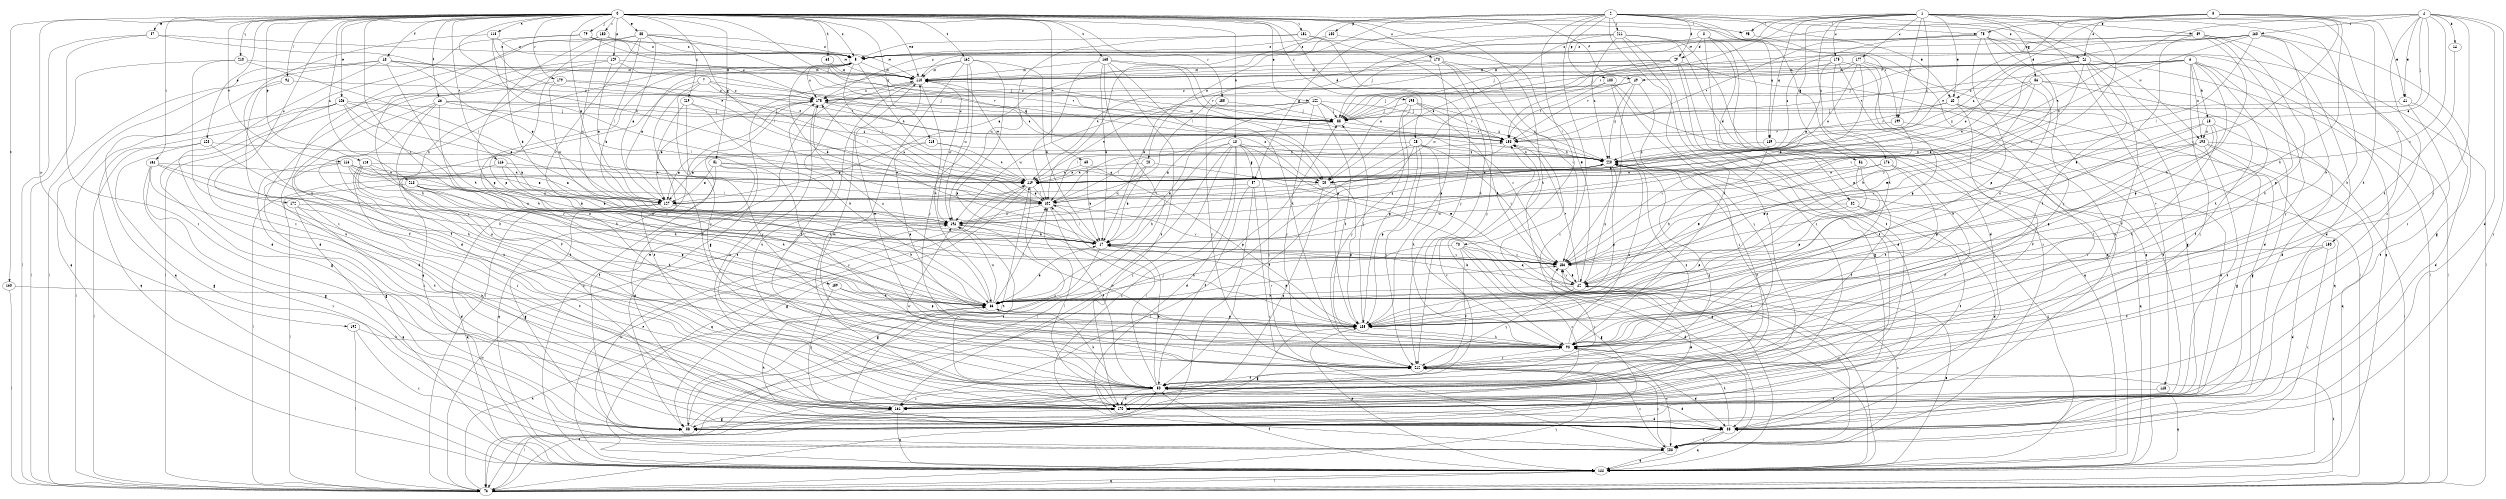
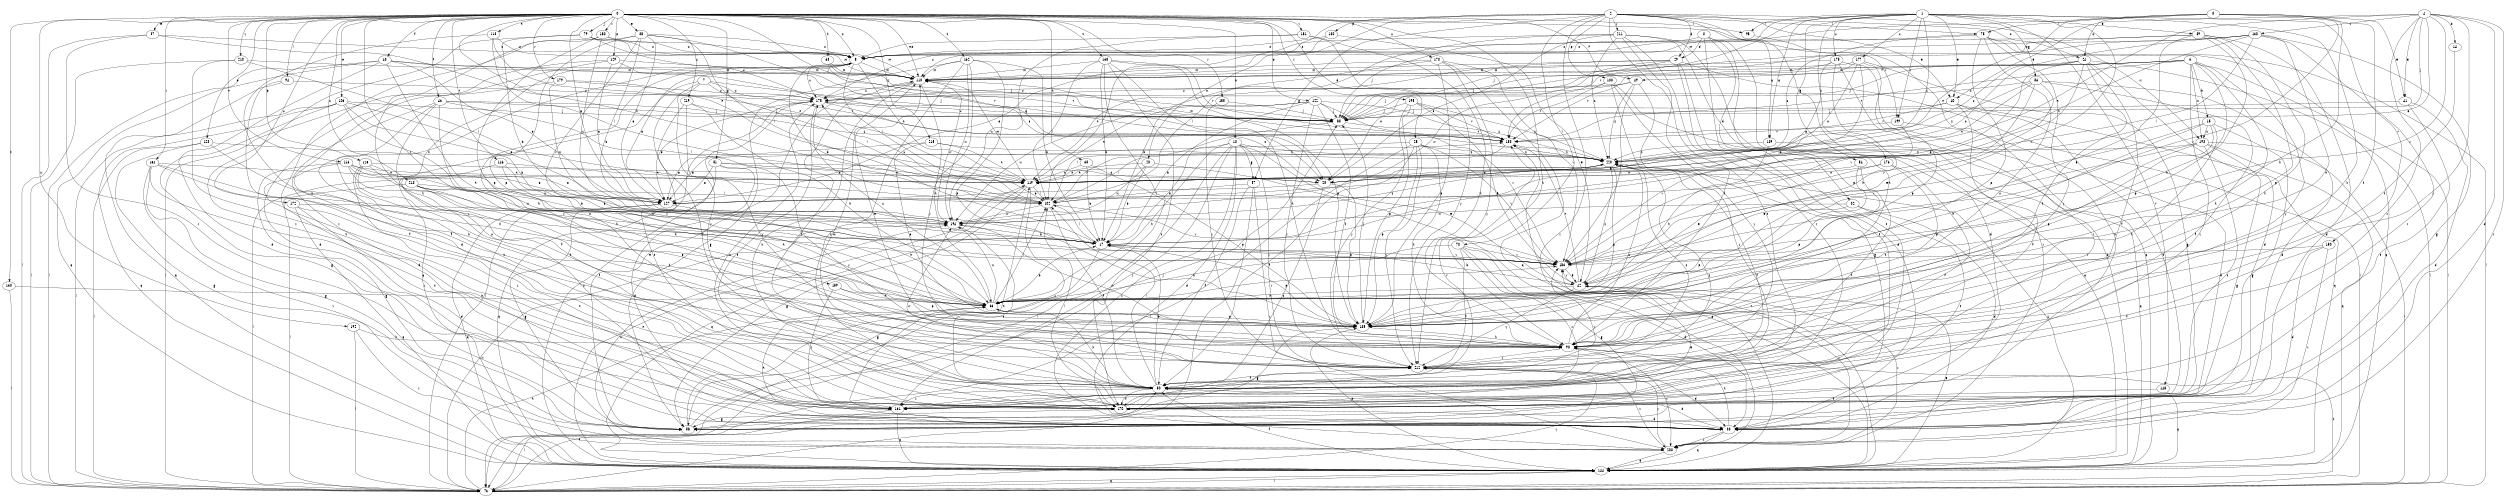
(1722, 82) -> none
